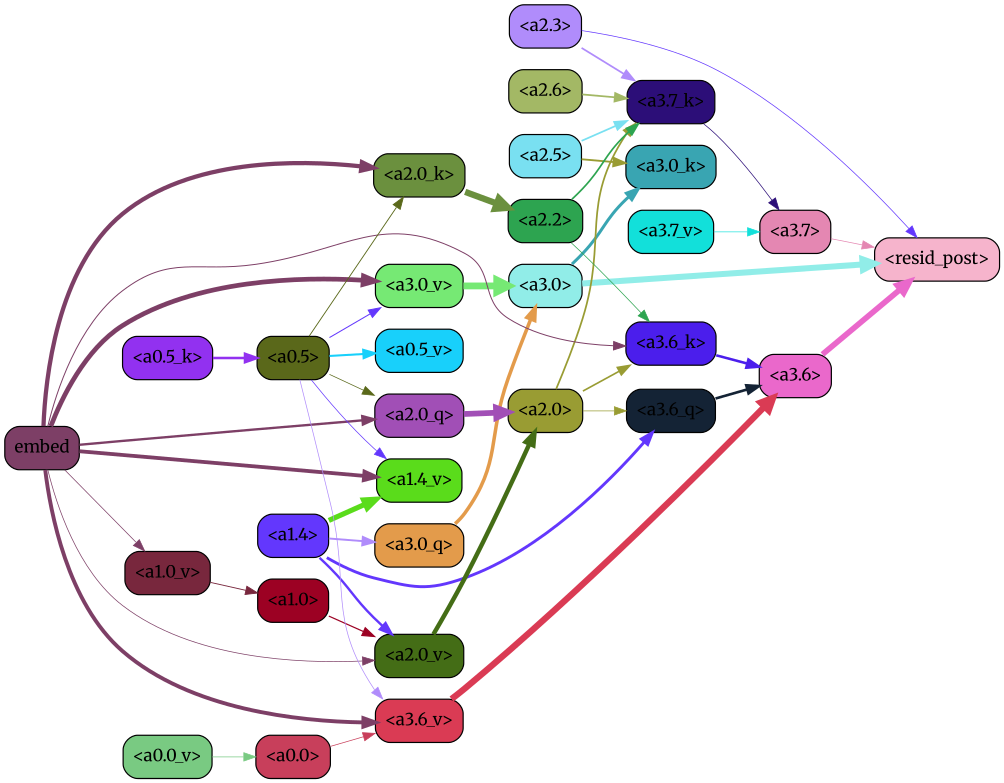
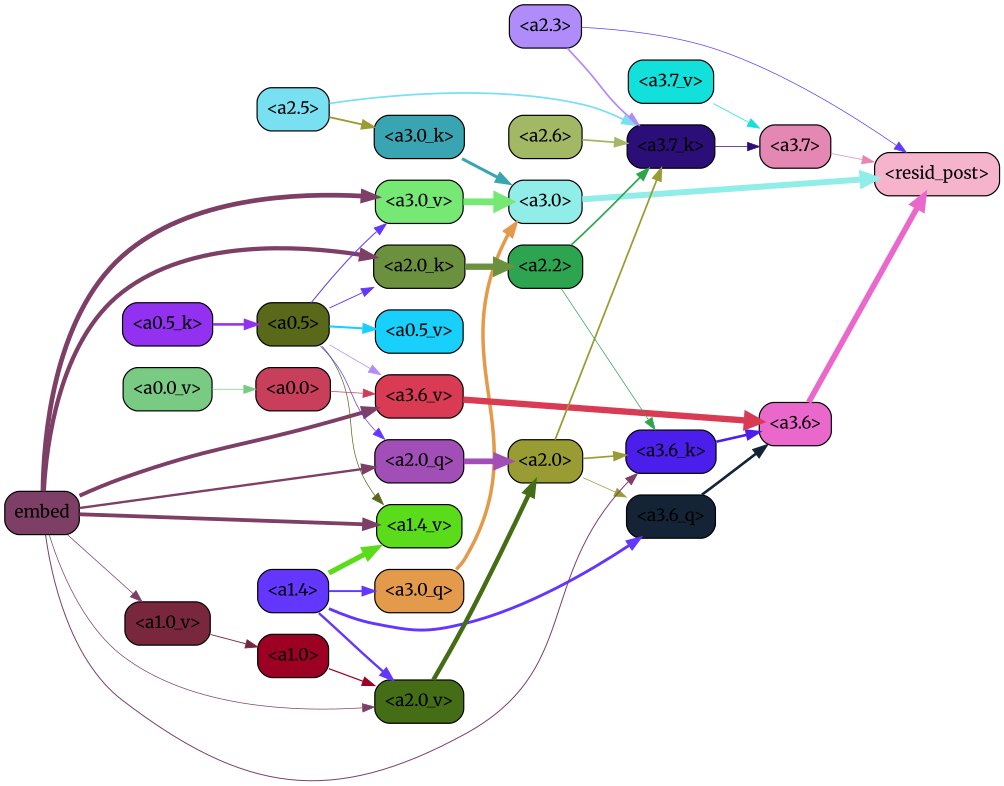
(605, 225) -> (480, 168)
(353, 272) -> (346, 300)
(347, 382) -> (356, 404)
(341, 415) -> (351, 424)
(346, 540) -> (346, 591)
